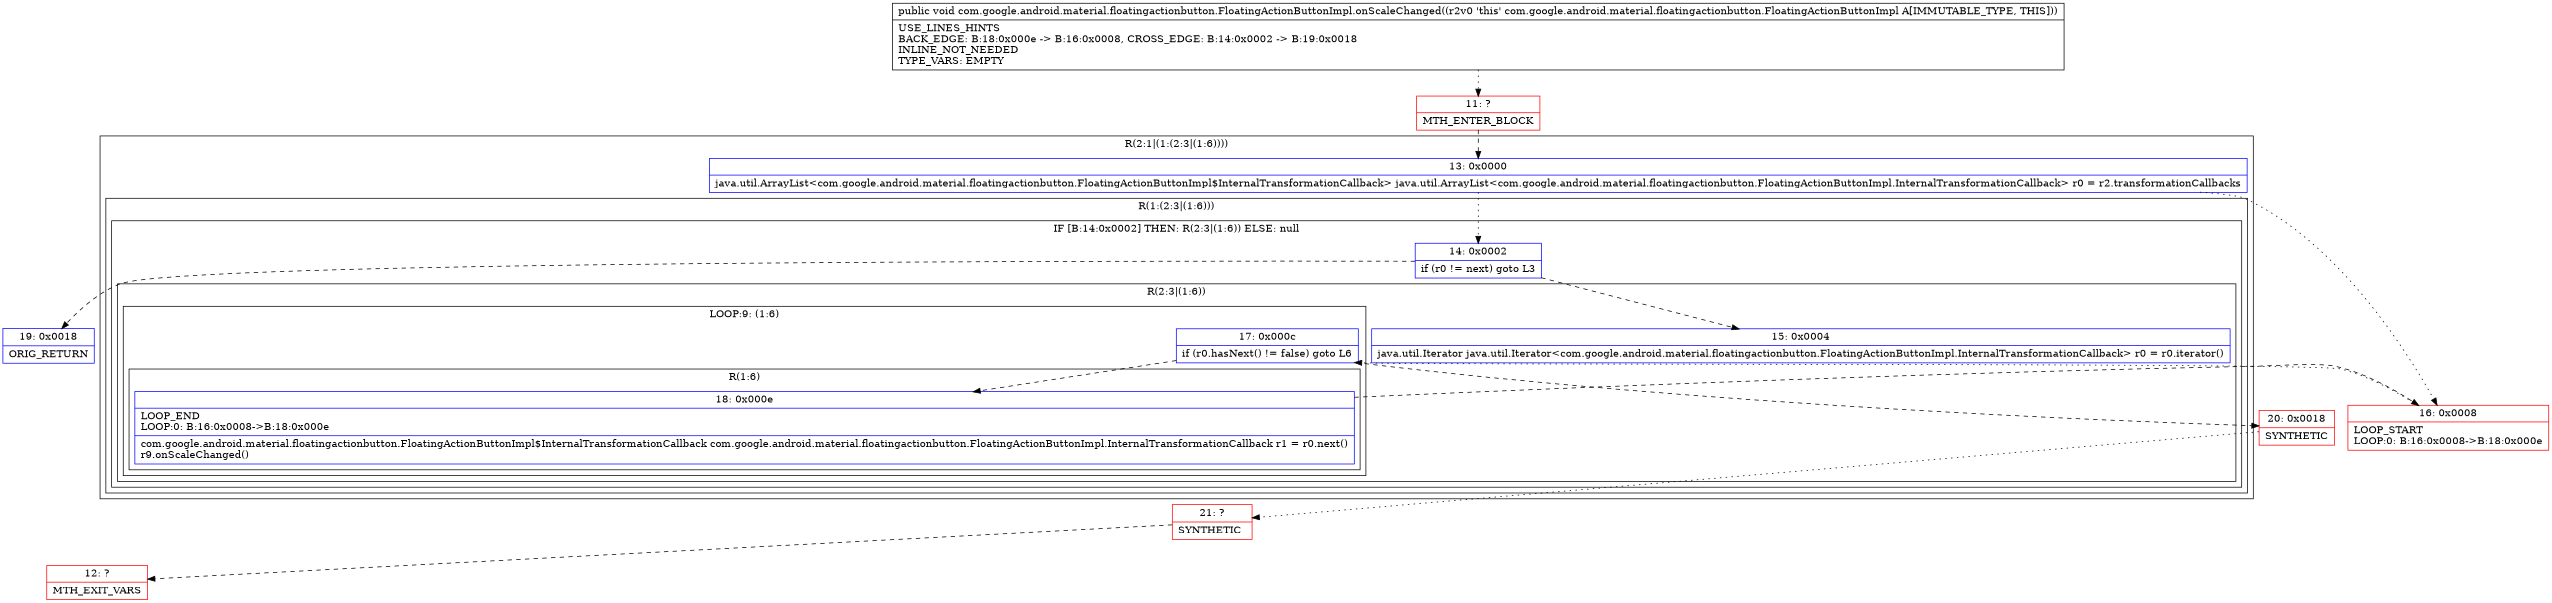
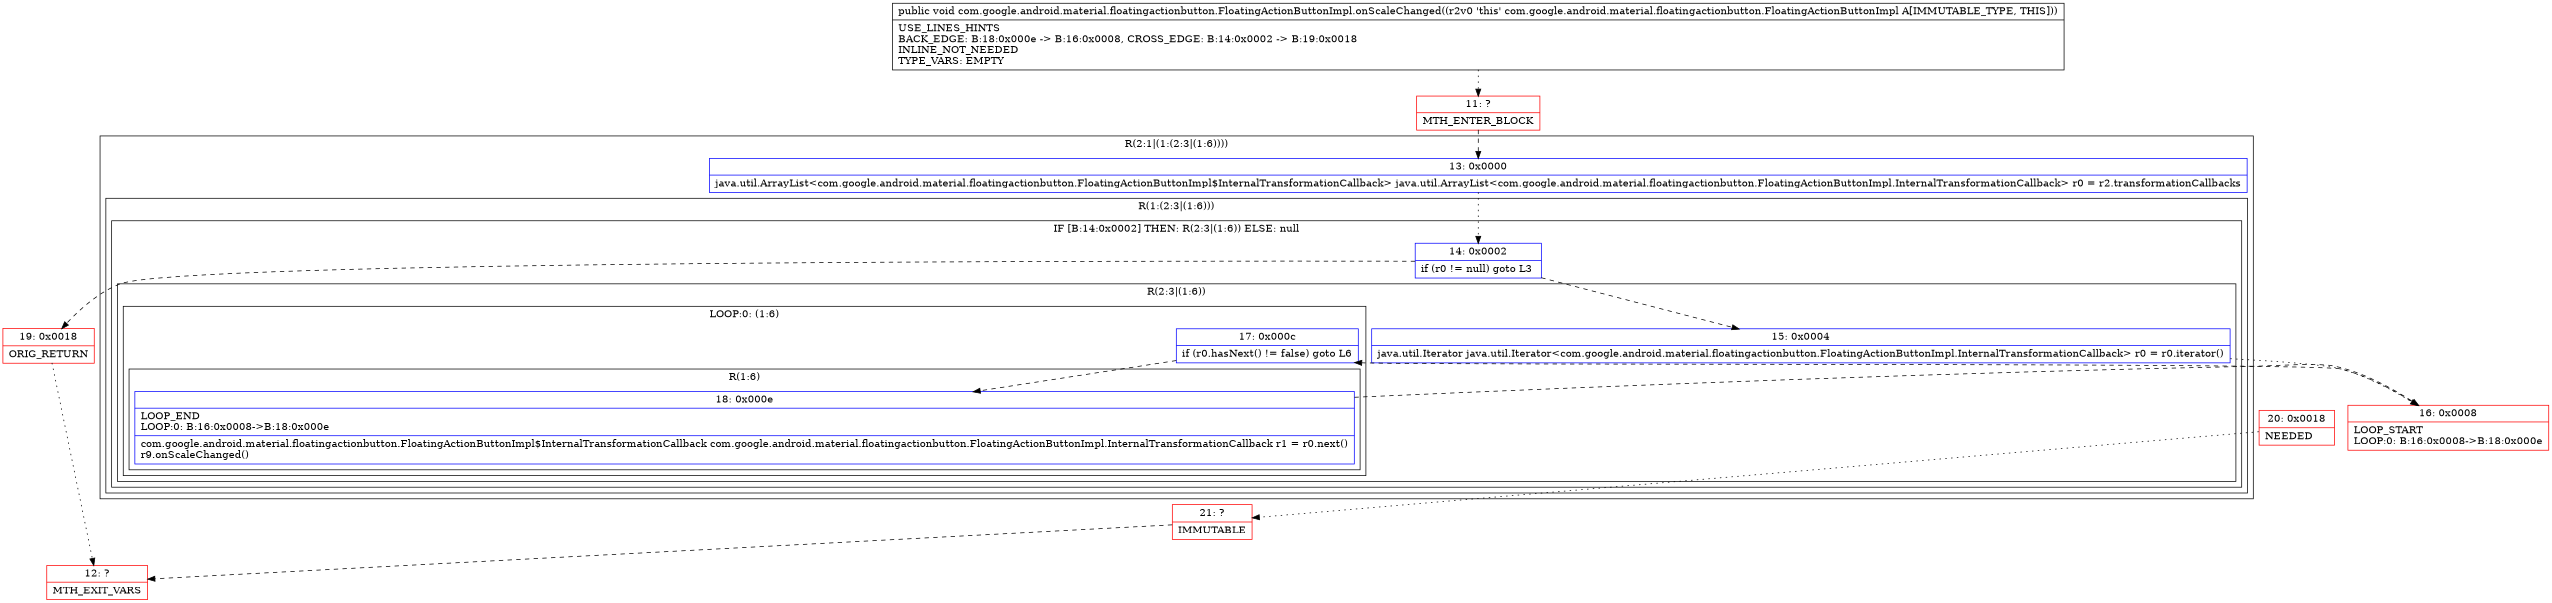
(2338, 268) -> (2325, 366)
(1478, 269) -> (1477, 269)
(745, 315) -> (745, 315)
(49, 346) -> (49, 346)
(1894, 365) -> (1894, 365)
(1803, 403) -> none
(2297, 436) -> (2289, 436)
none -> (72, 461)
(1210, 530) -> (1212, 530)
